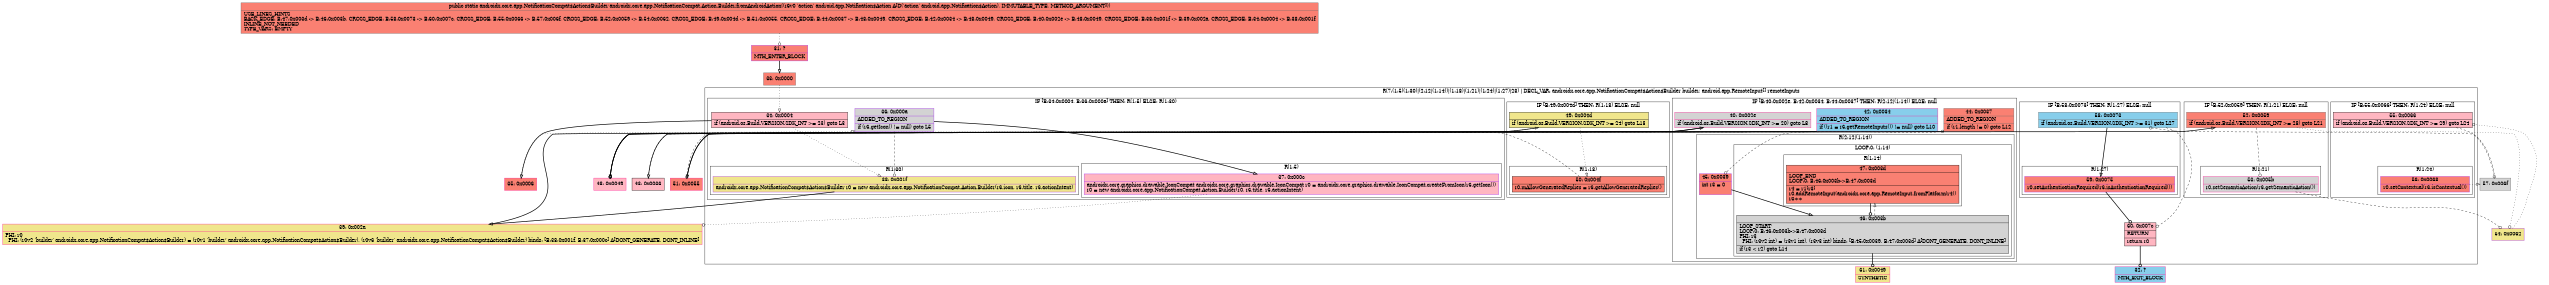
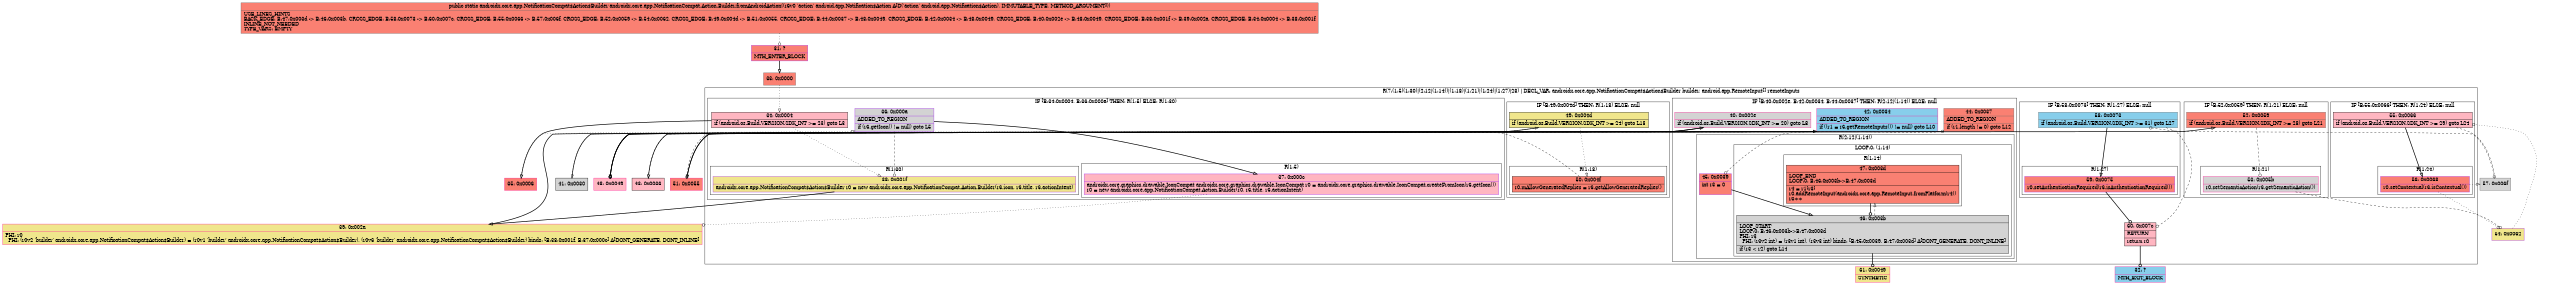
(2483, 132) -> (2468, 209)
none -> (2413, 151)
none -> (572, 184)
